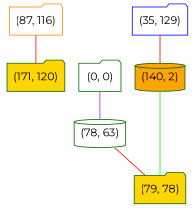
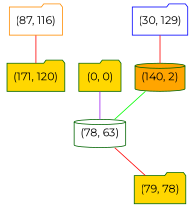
(160, 21) -> (160, 21)
(100, 77) -> (100, 77)
(160, 133) -> (130, 105)
